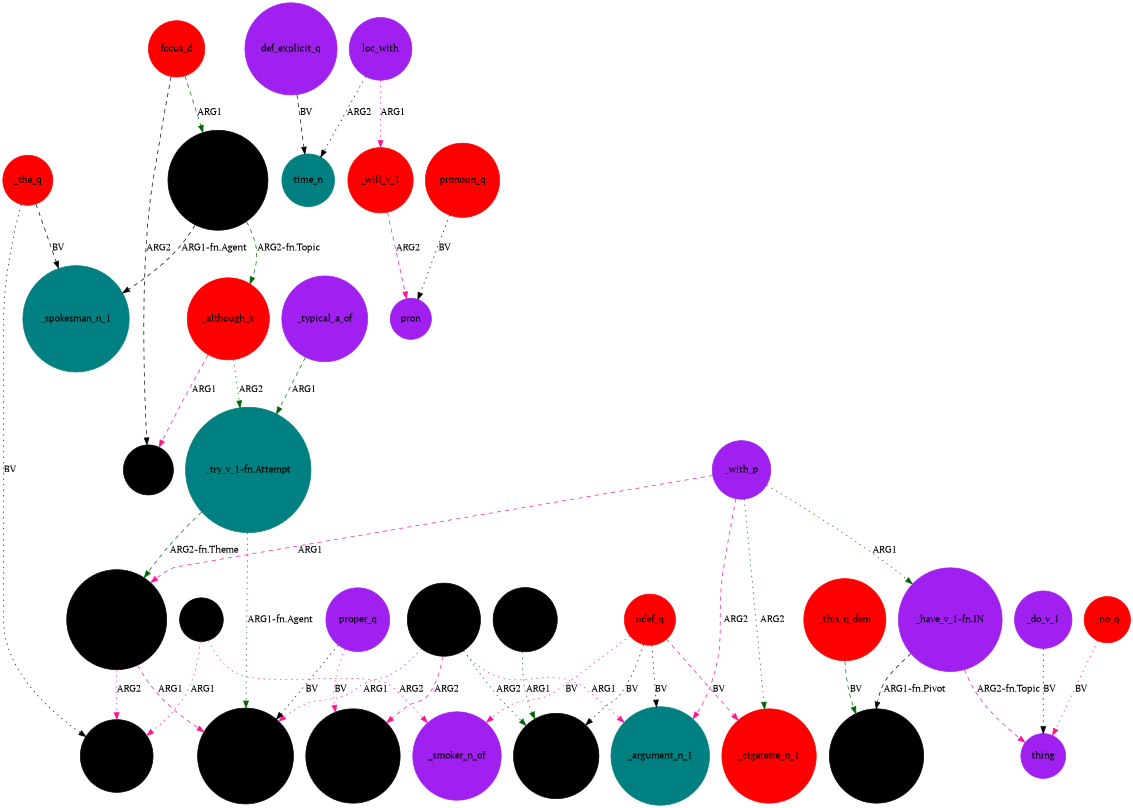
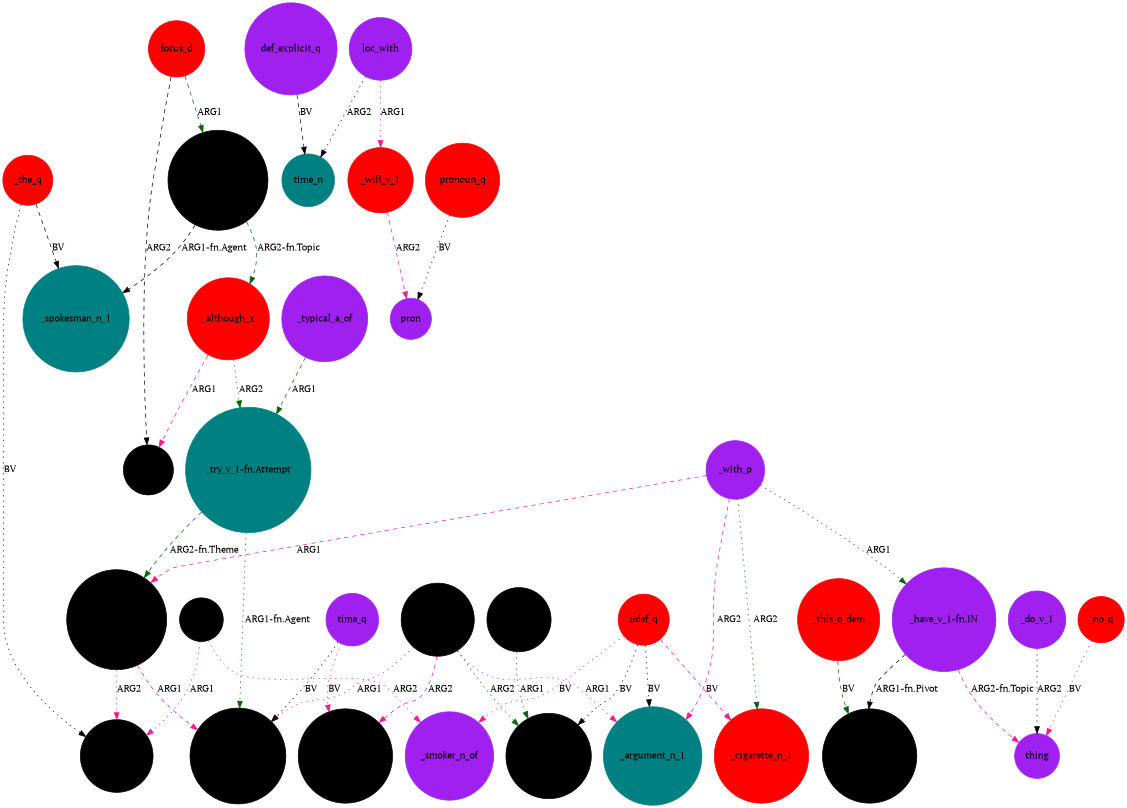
(358, 620) -> (352, 620)
(1050, 689) -> (1049, 689)
